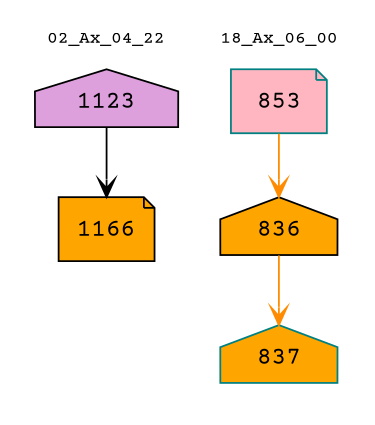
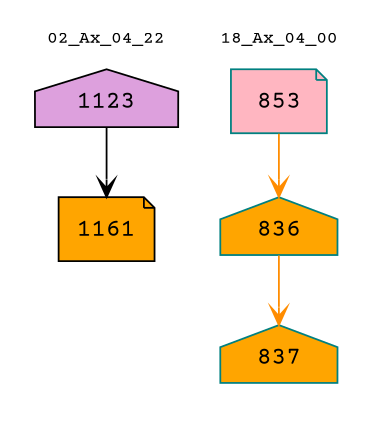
(280, 38) -> (280, 38)
(107, 229) -> (107, 229)
(279, 229) -> (279, 229)
